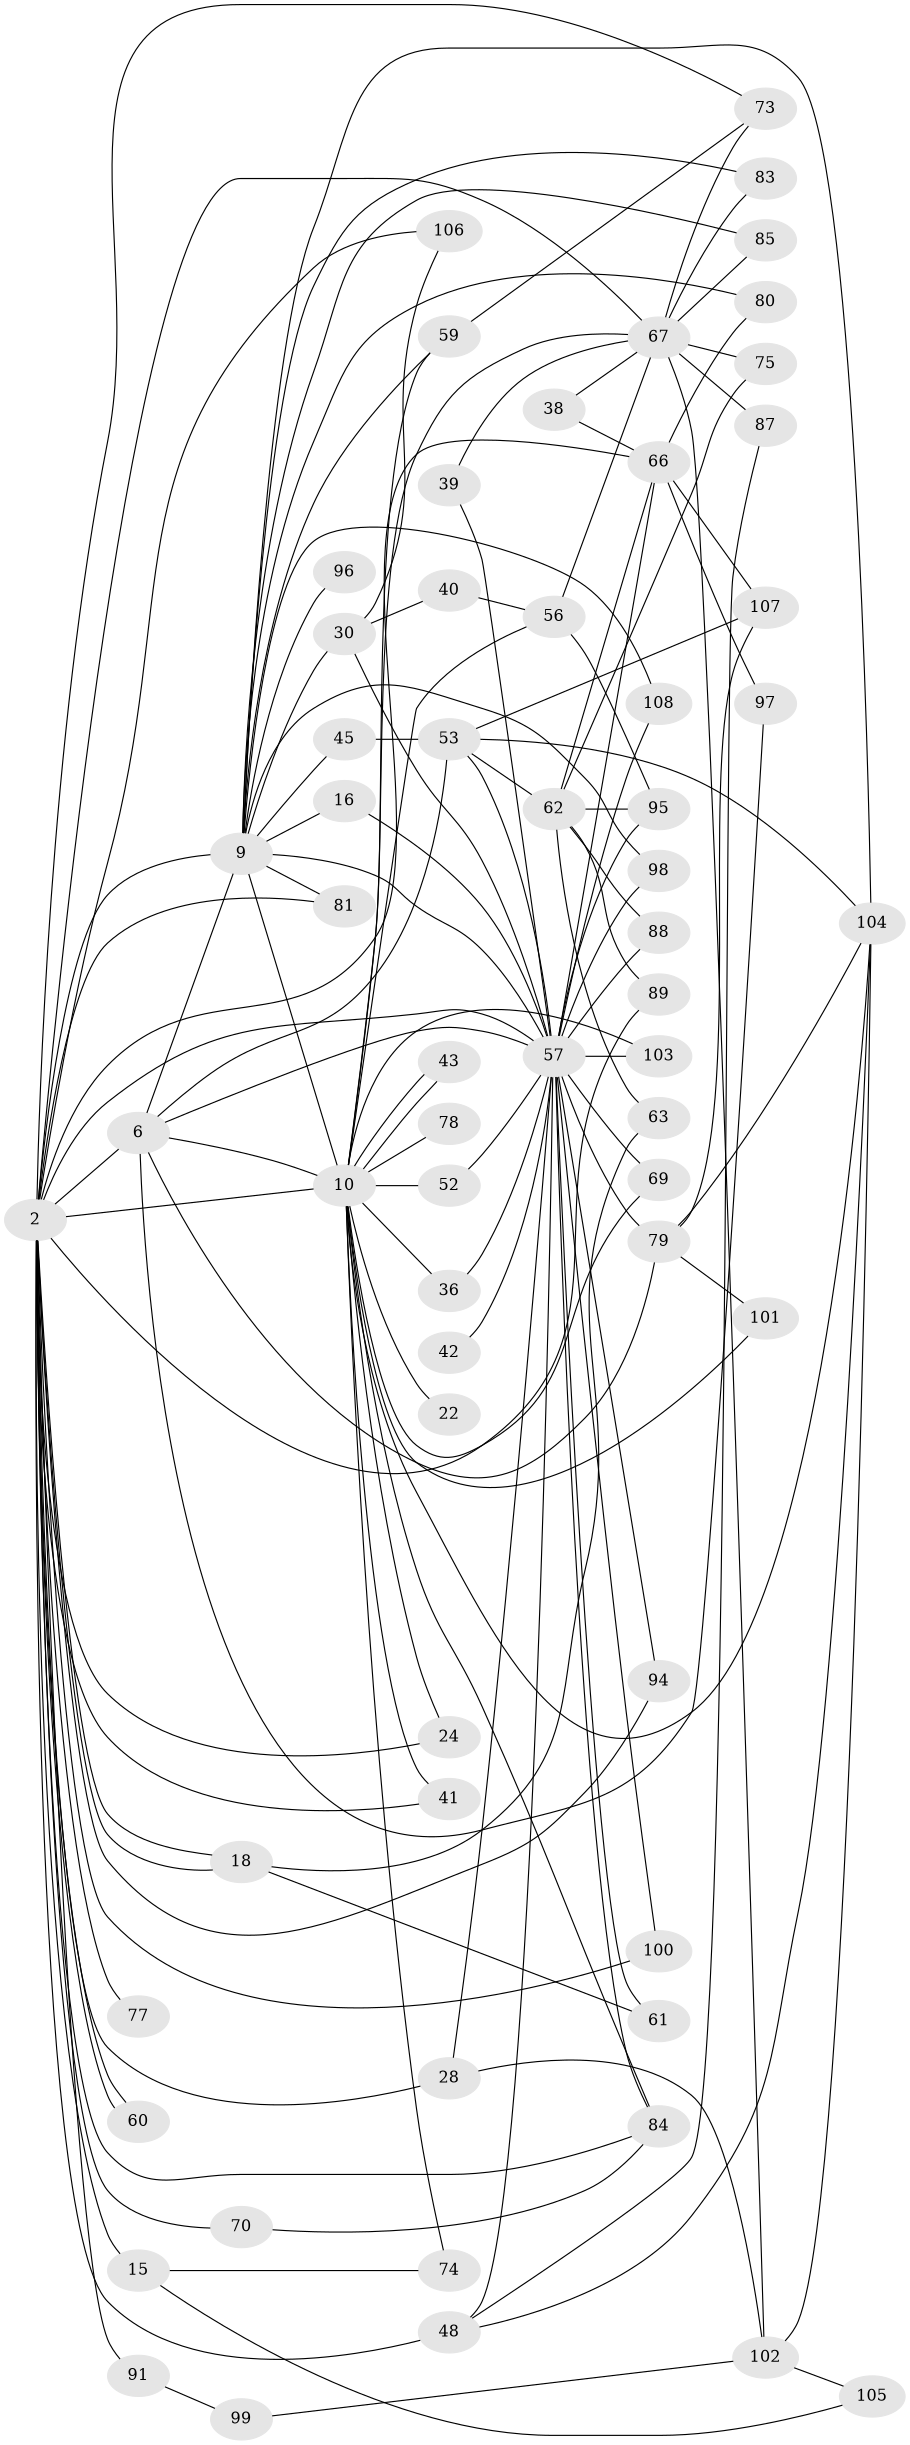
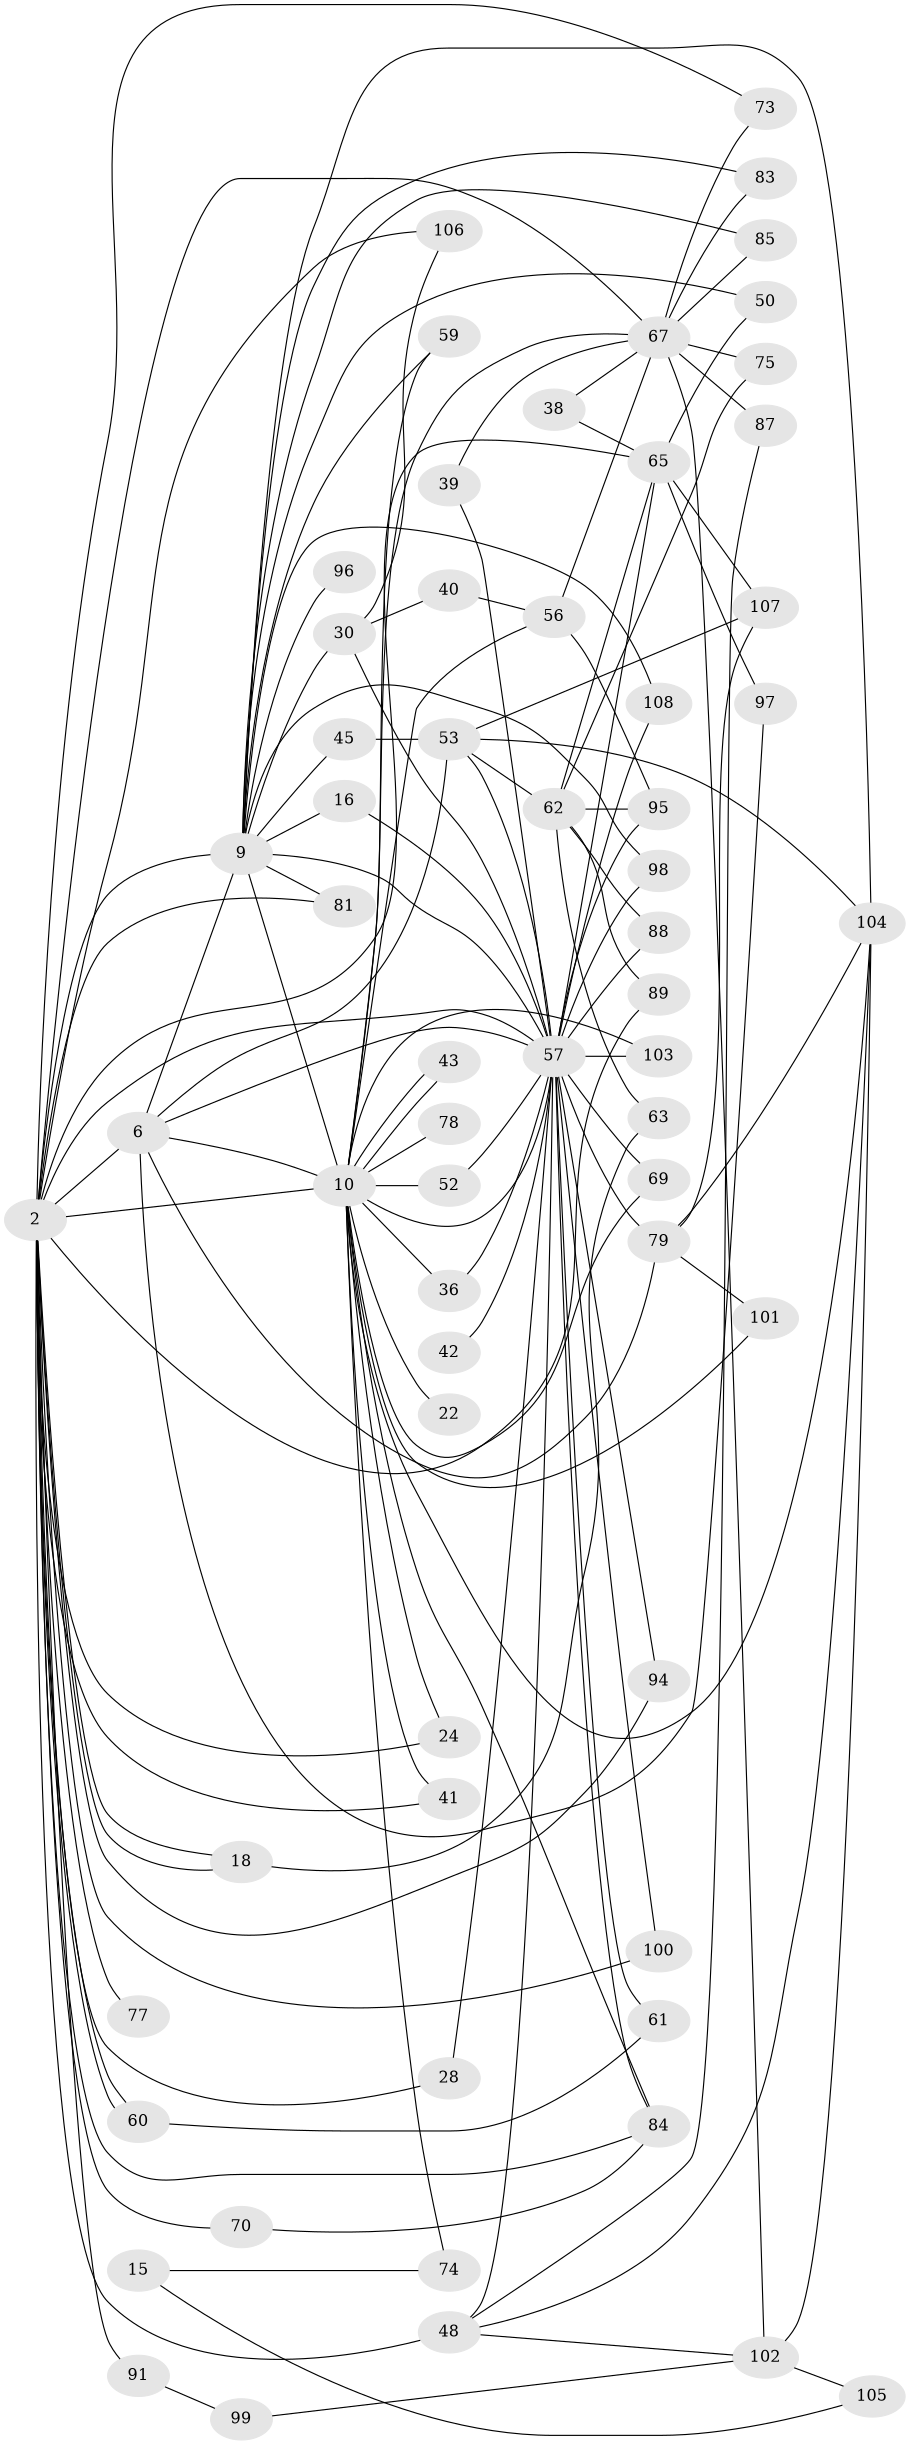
(607, 223) -> none
(766, 302) -> (766, 302)
(659, 462) -> (659, 462)
none -> (497, 1204)
(45, 1752) -> none
(450, 1942) -> (405, 2131)
(708, 2118) -> (607, 2345)
